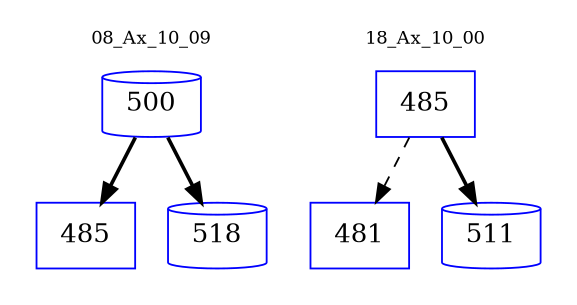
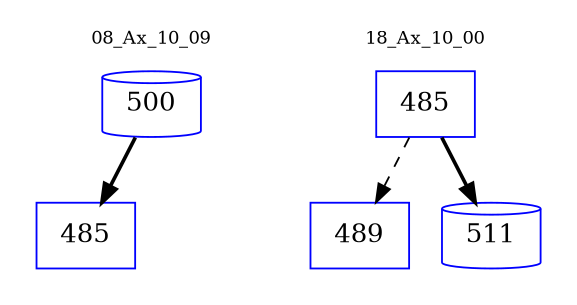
(217, 236) -> none
(360, 236) -> (360, 236)
